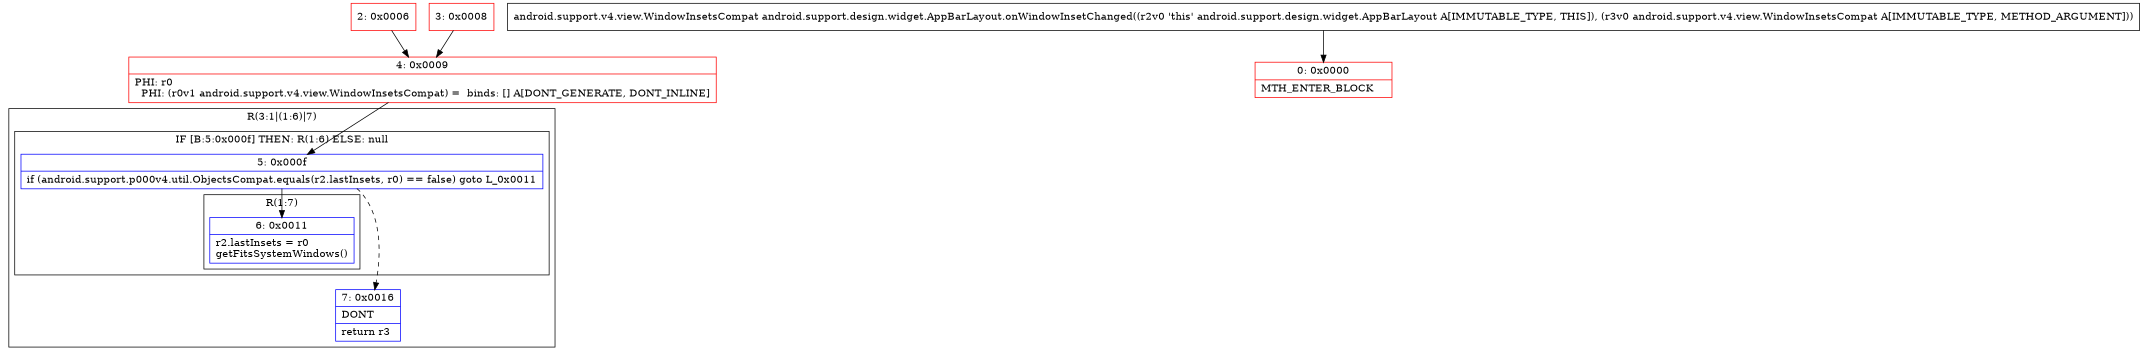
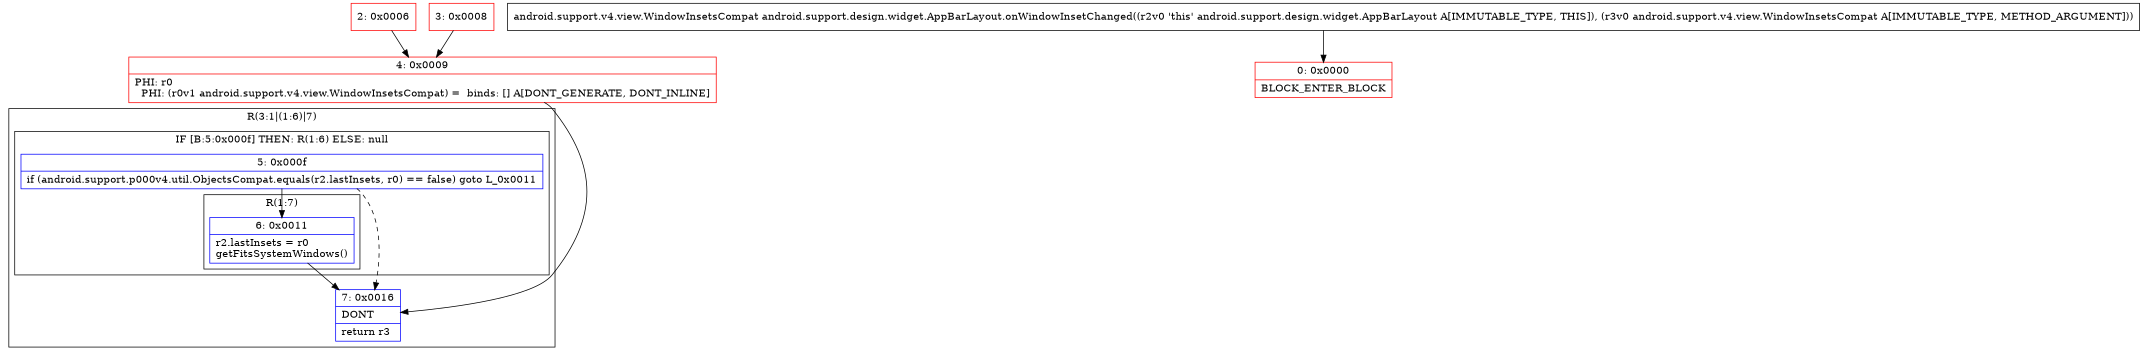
(1318, 88) -> (1324, 88)
(351, 126) -> (565, 257)
none -> (327, 280)
